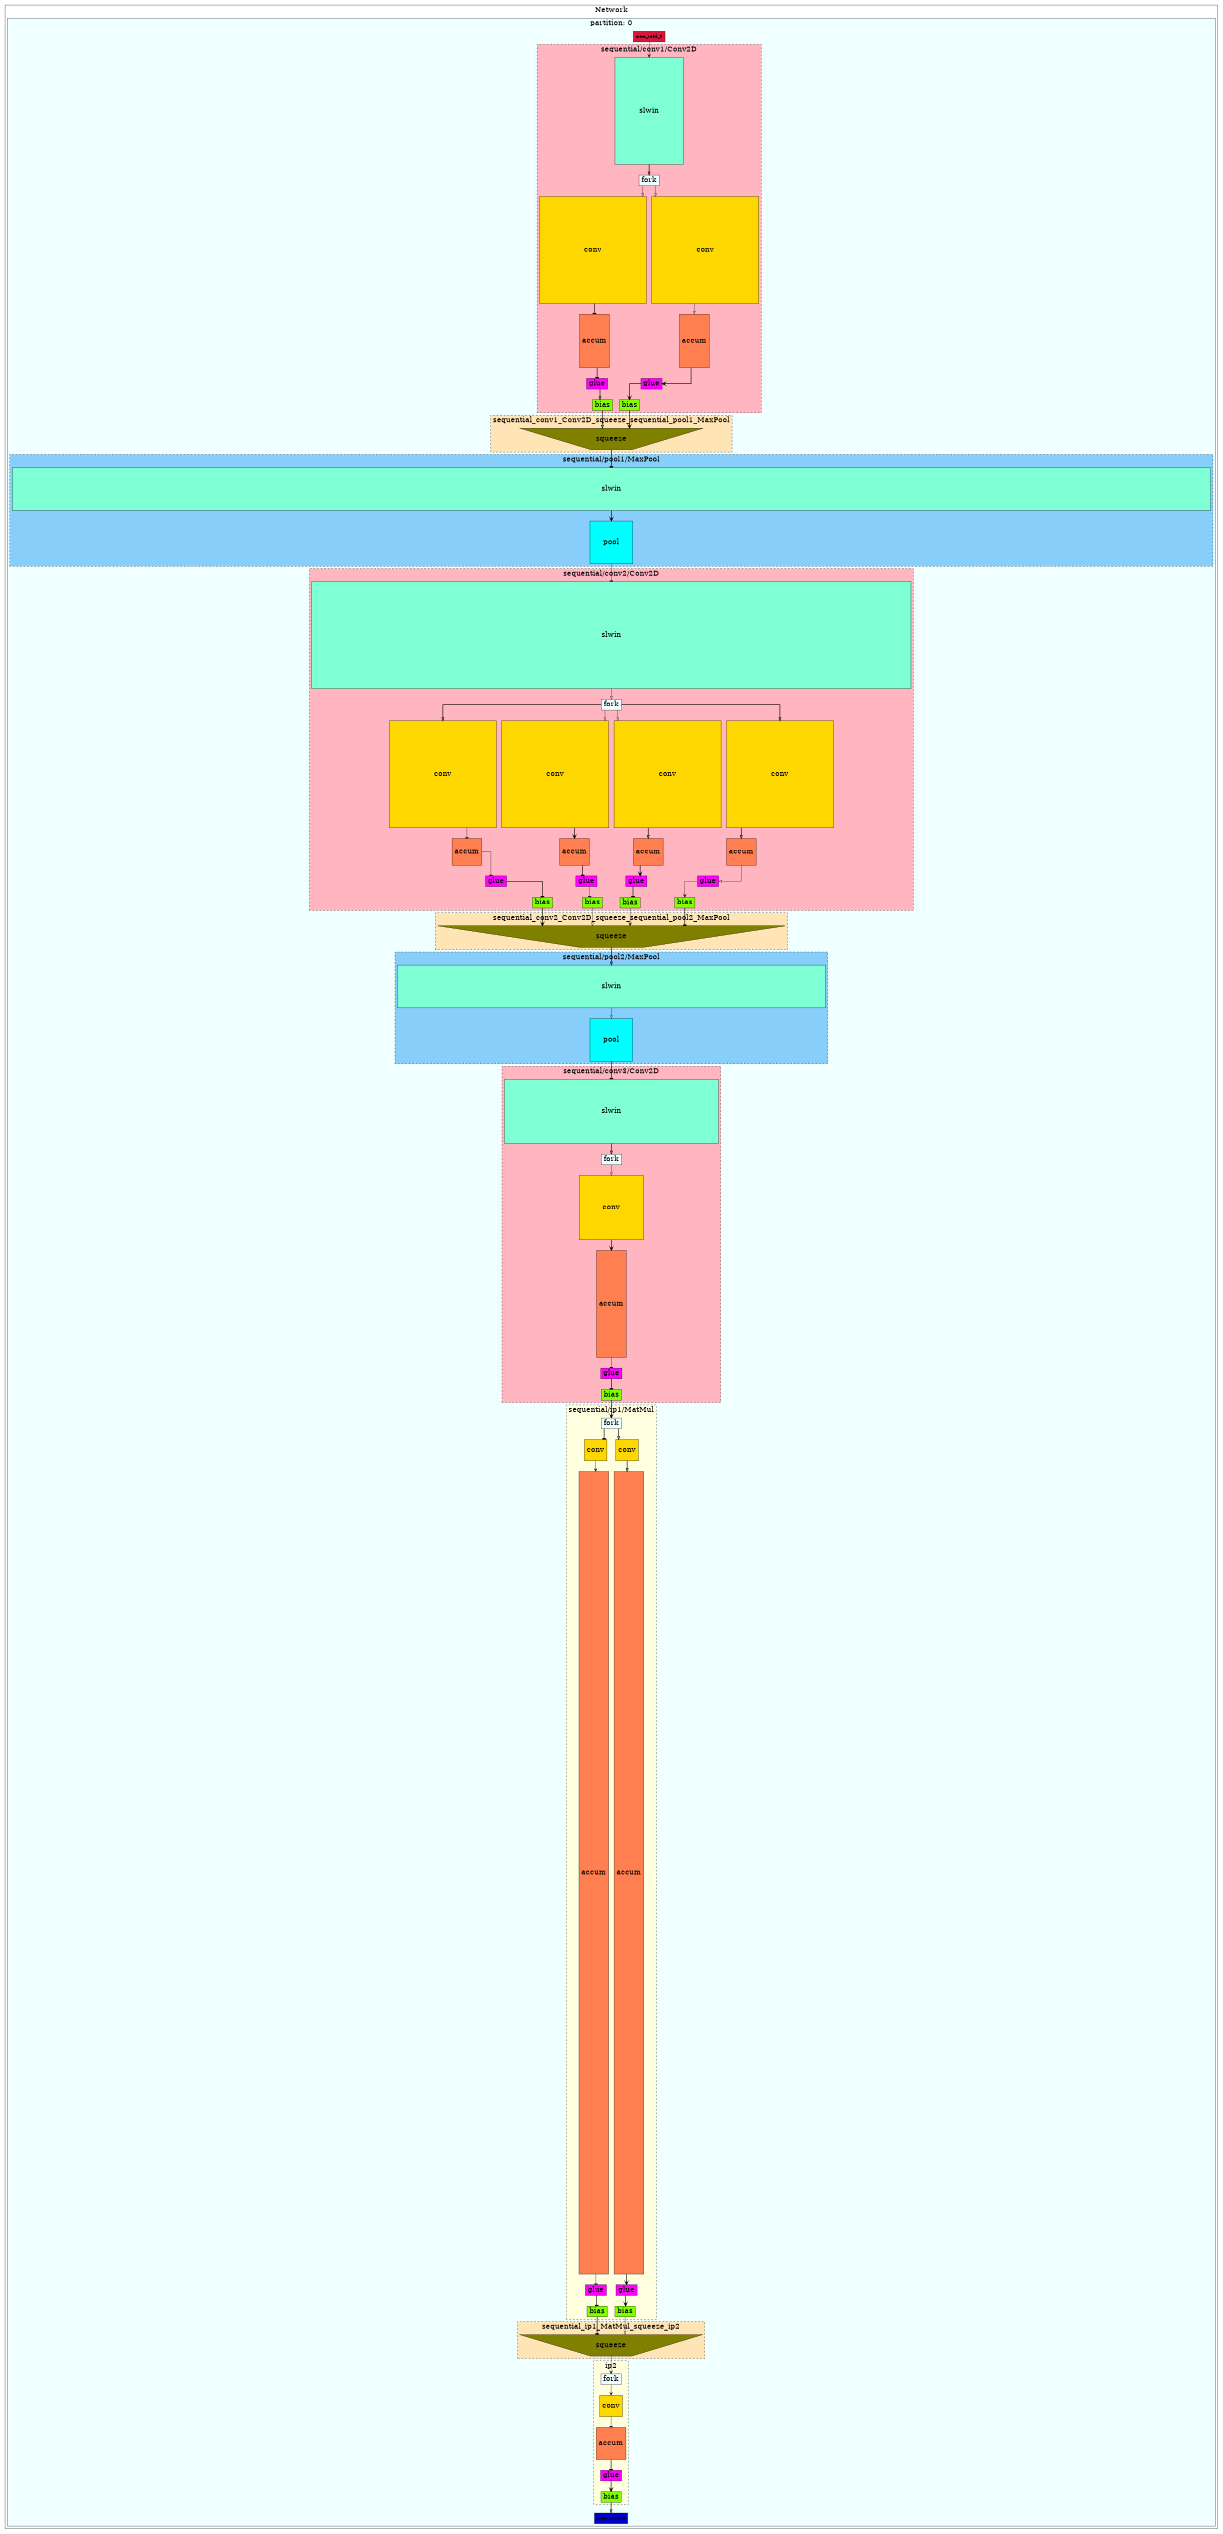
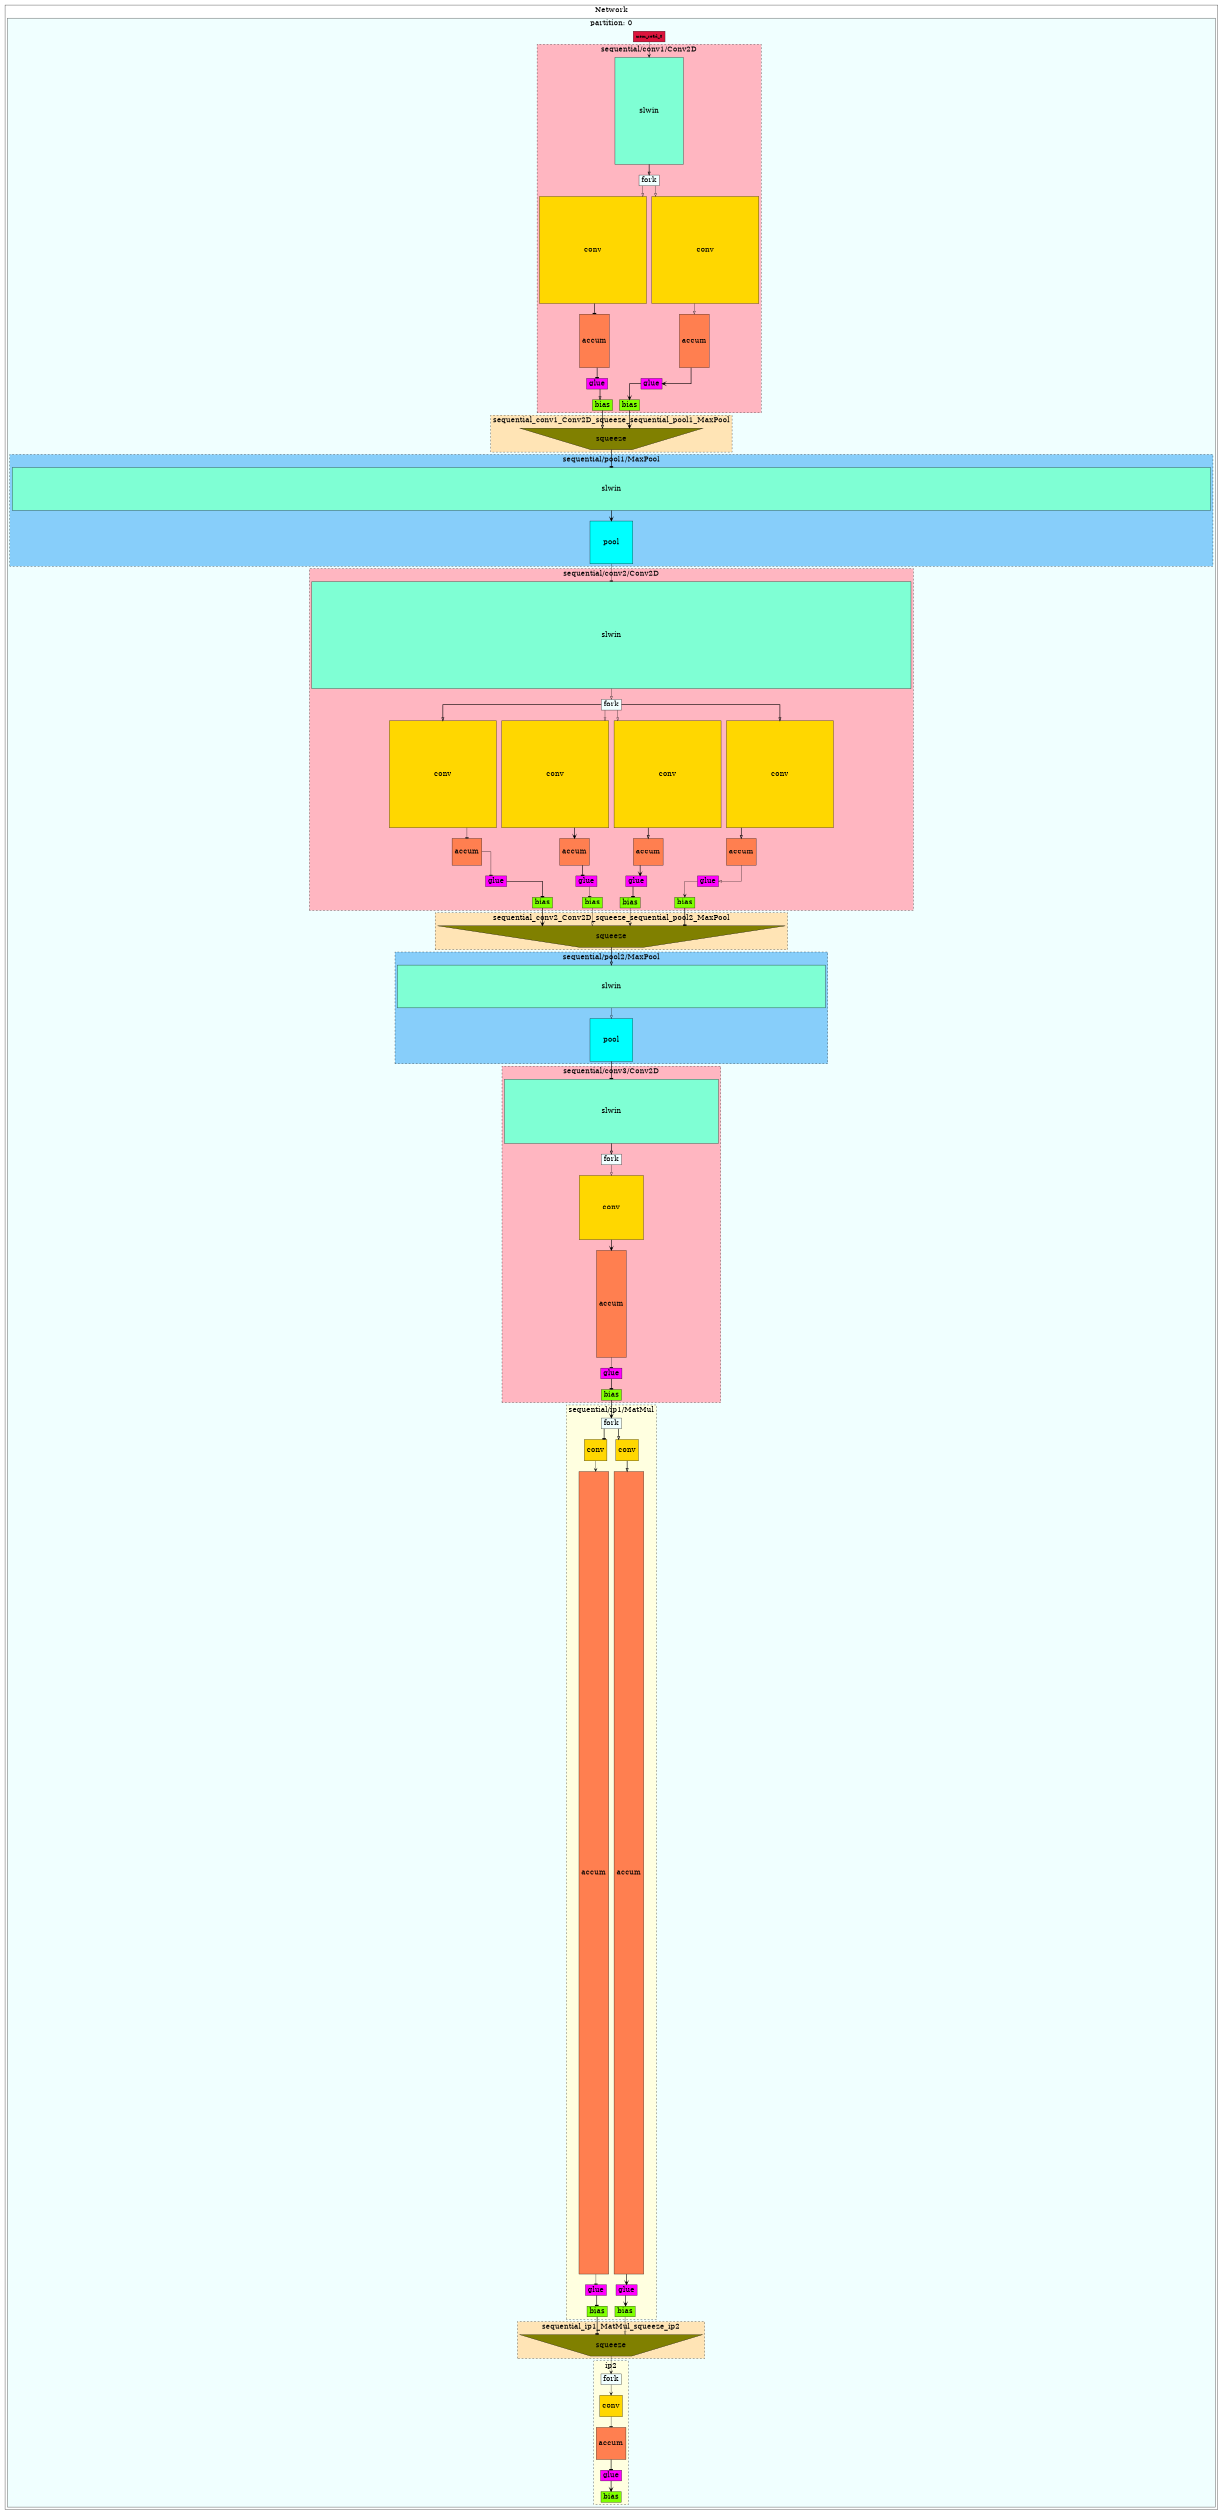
(611, 2518) -> none
